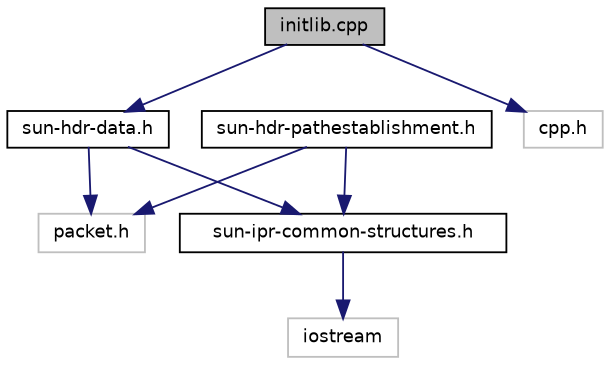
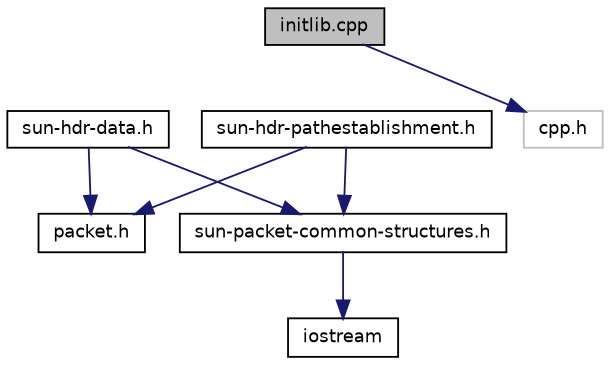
(215, 74) -> none
(92, 233) -> (92, 233)
(343, 233) -> (343, 233)
(343, 338) -> (343, 338)
